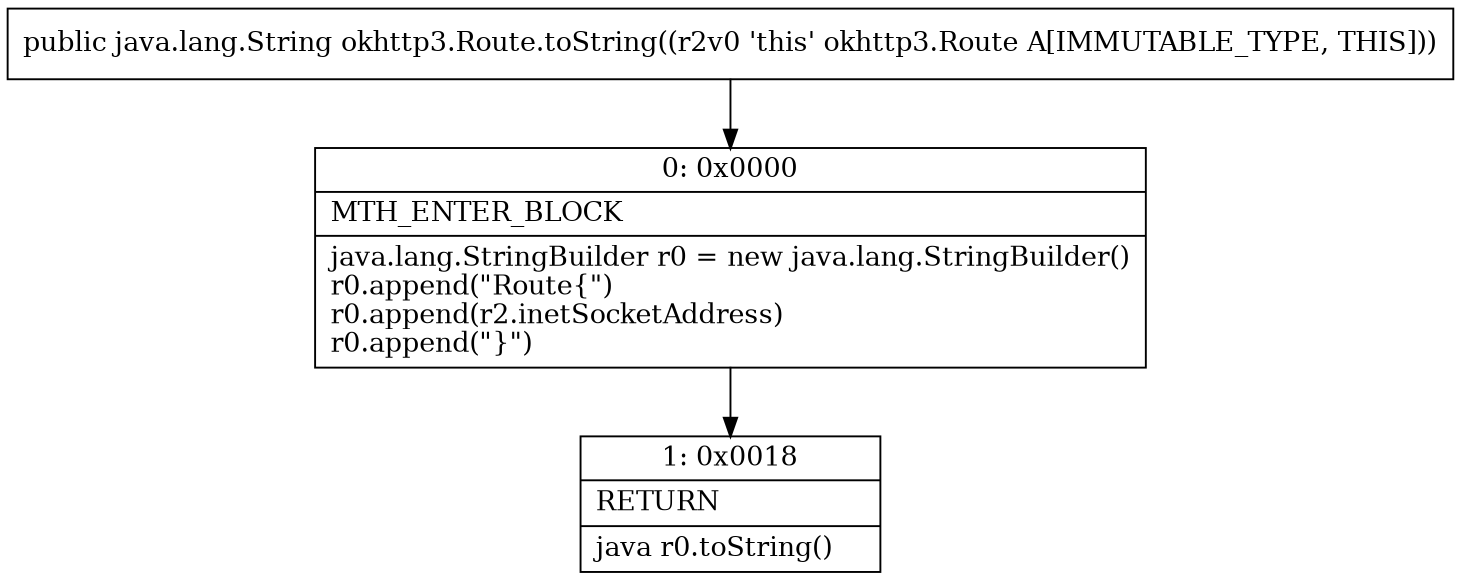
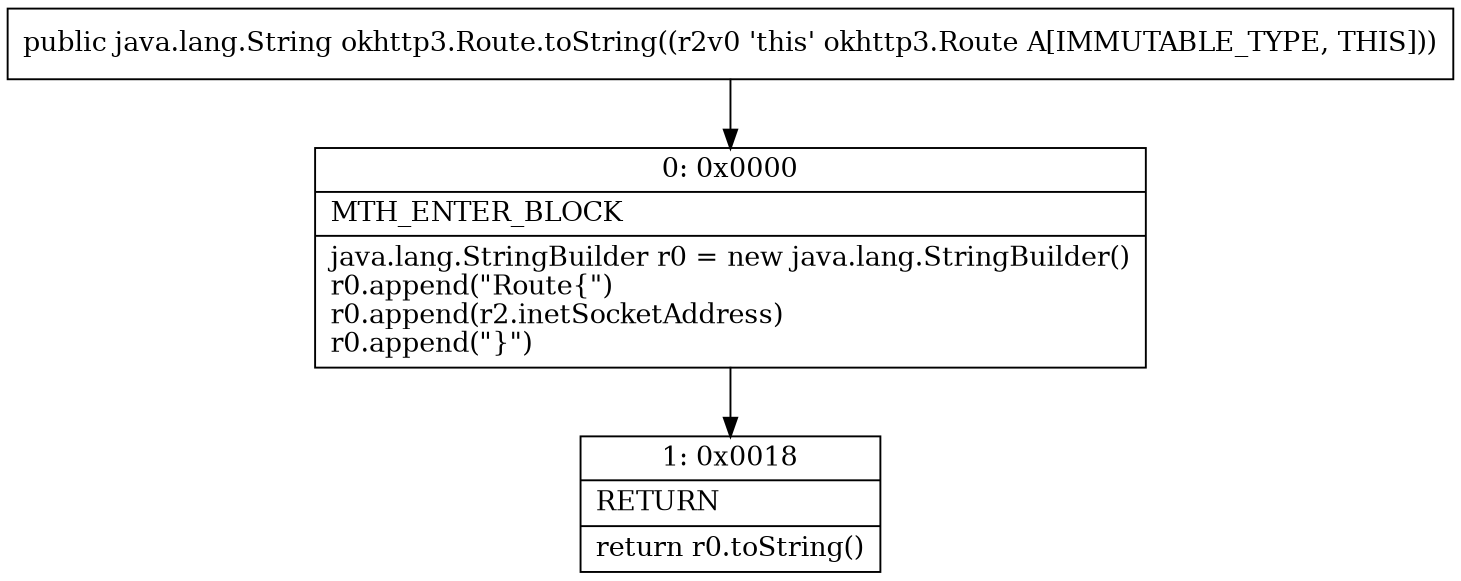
(714, 548) -> (730, 548)
